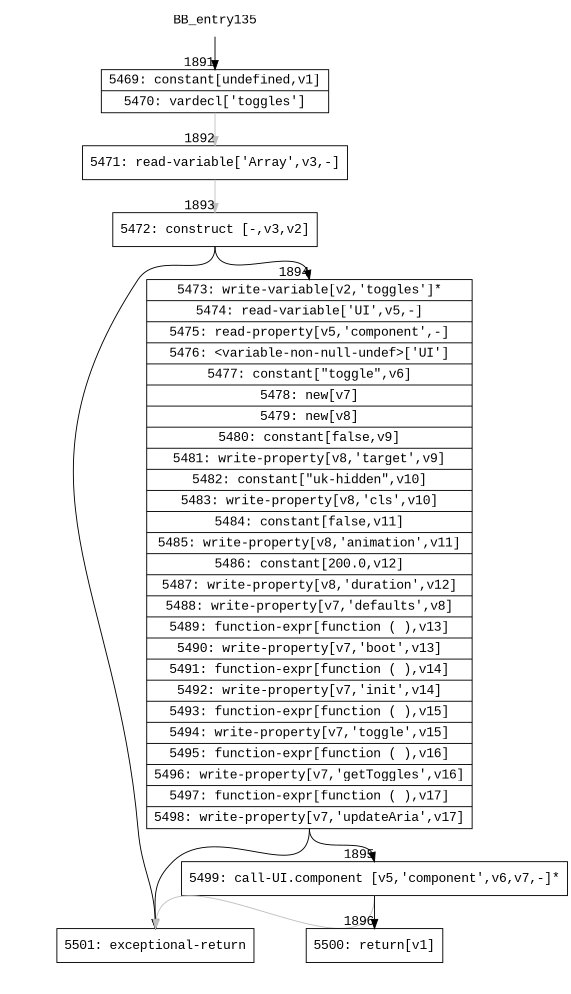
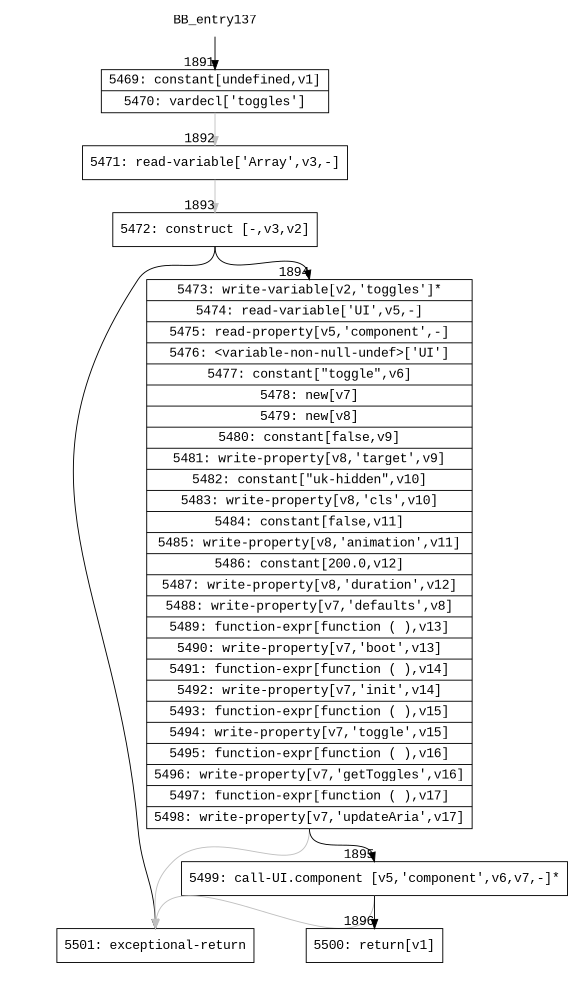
(215, 20) -> (215, 20)
(216, 847) -> (216, 847)
